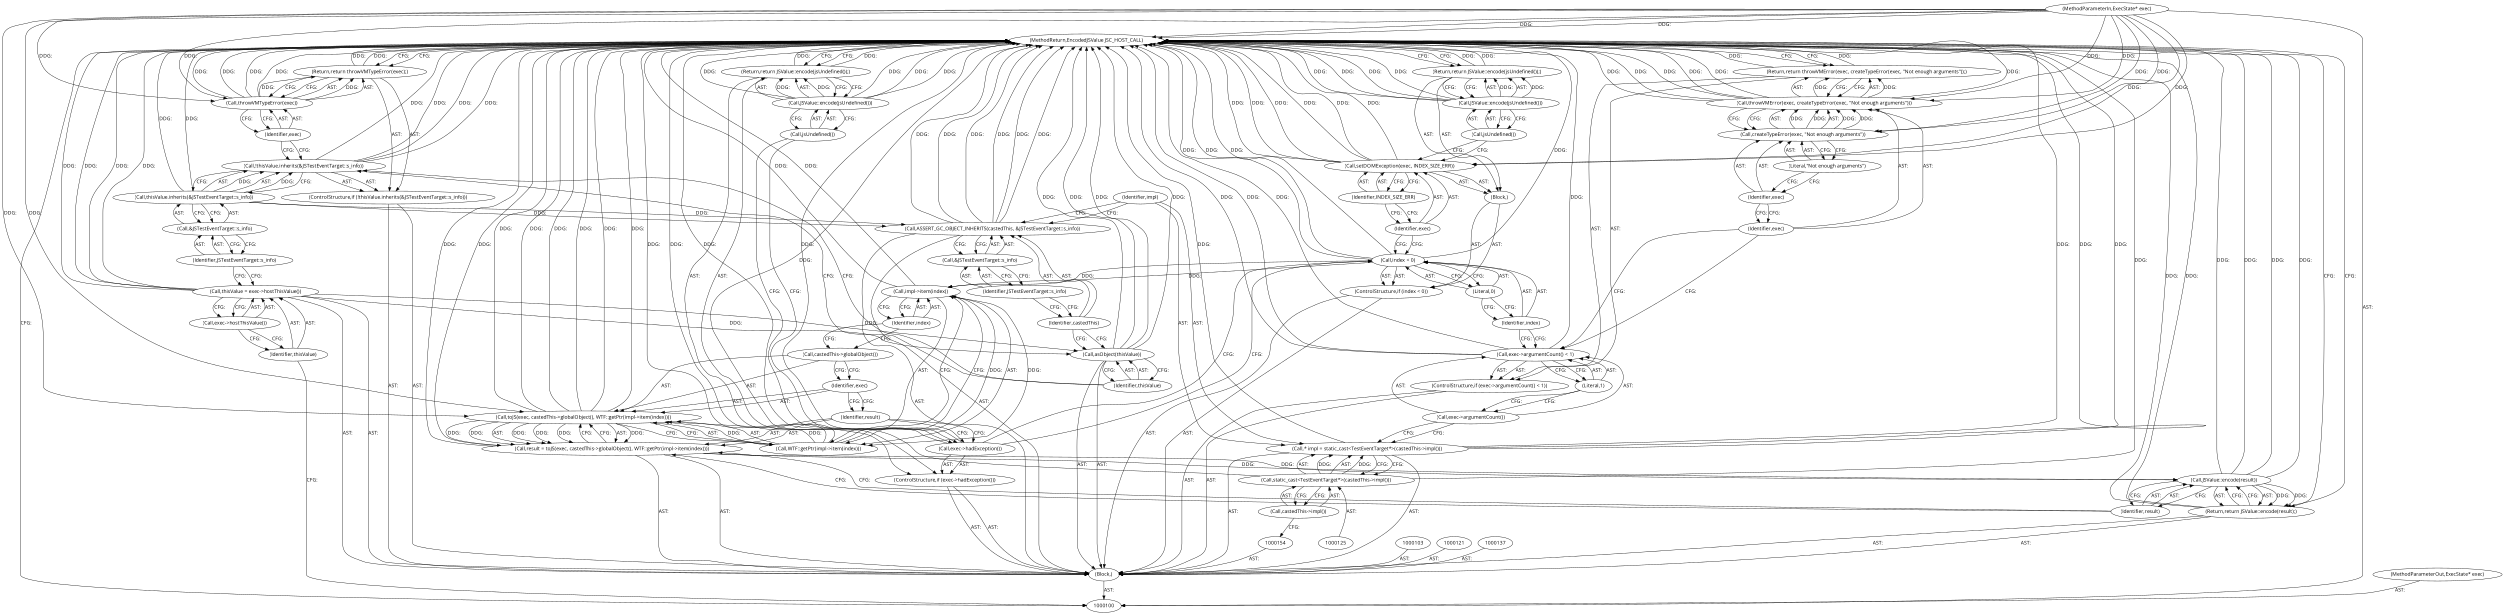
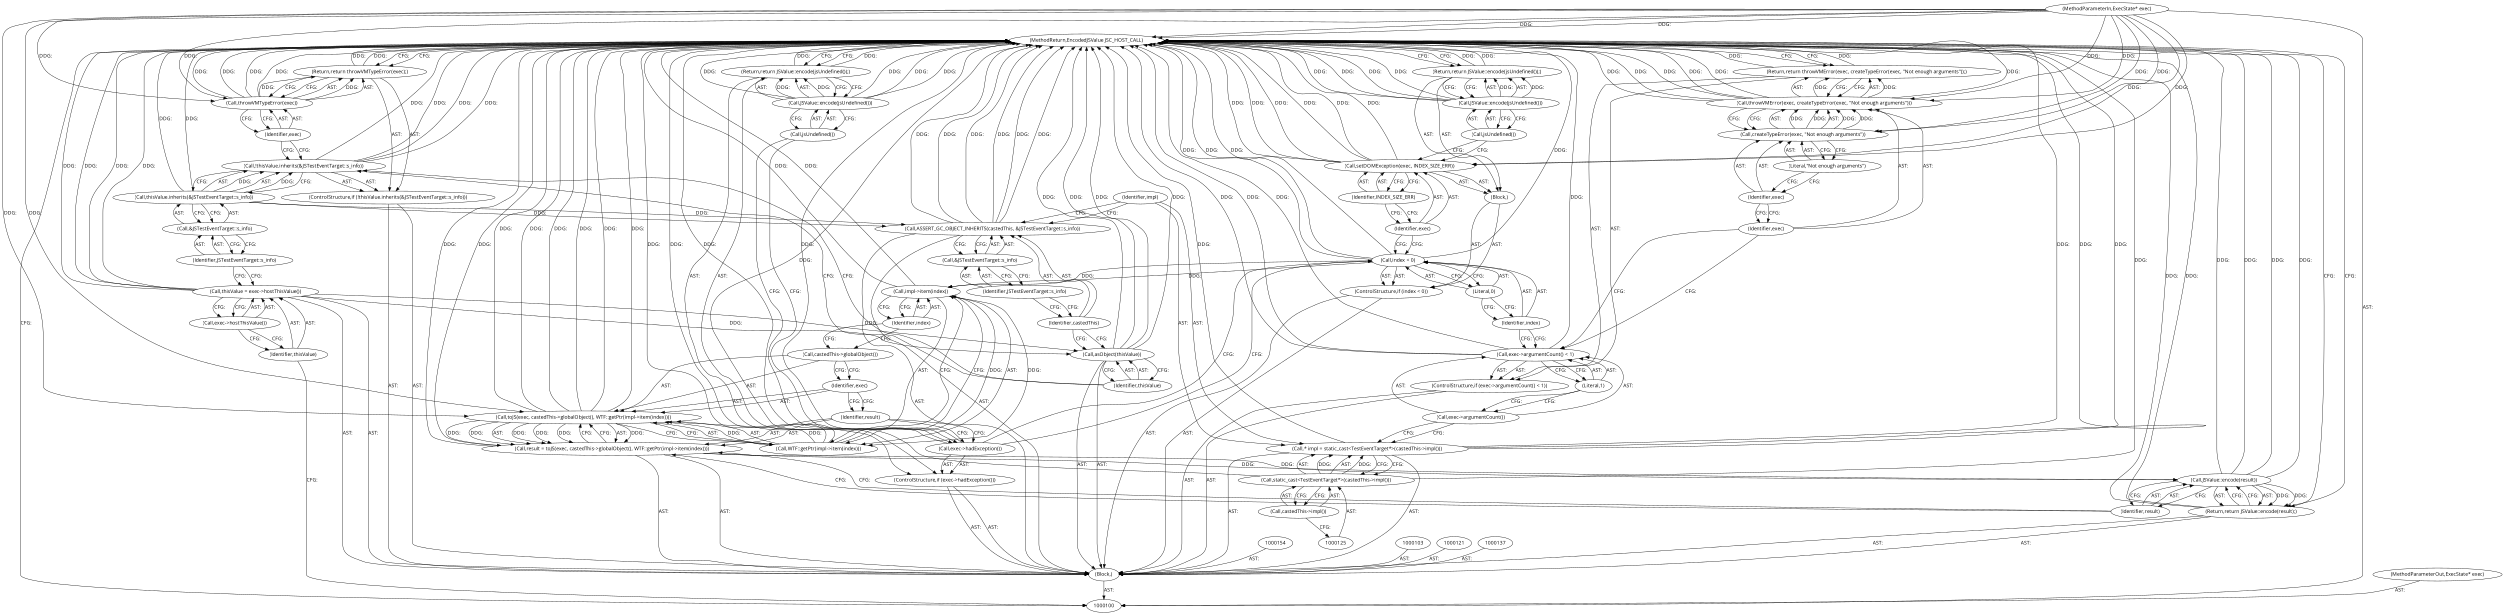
(1288, 526) -> (1316, 526)
